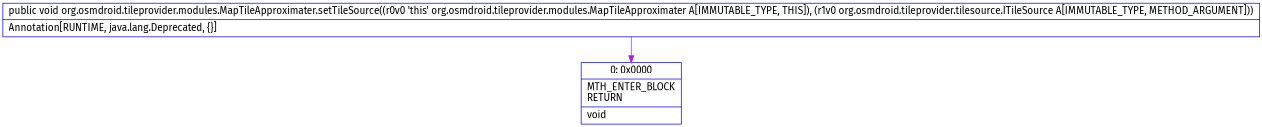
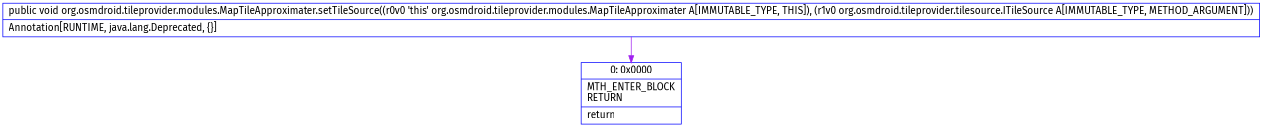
(597, 115) -> (601, 115)
